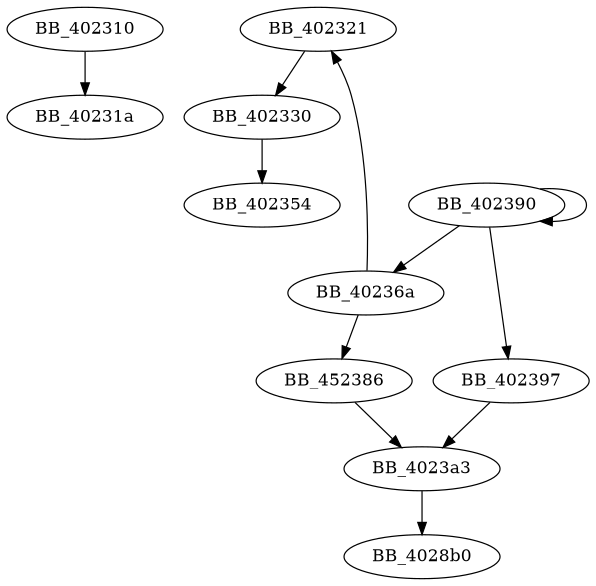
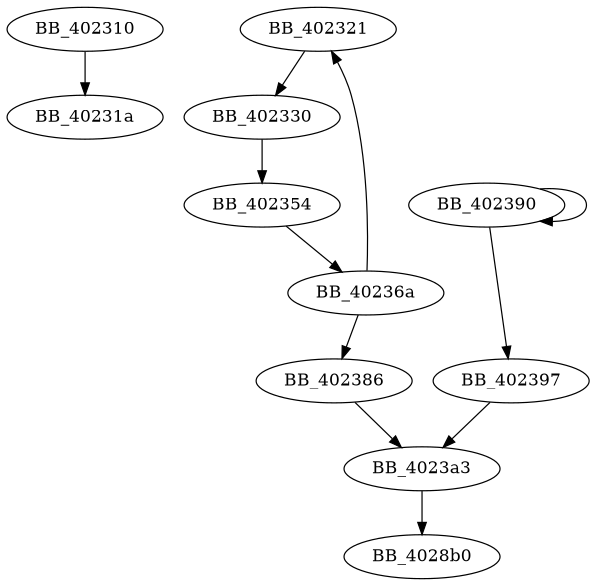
(432, 245) -> (309, 245)
(334, 381) -> (334, 381)
